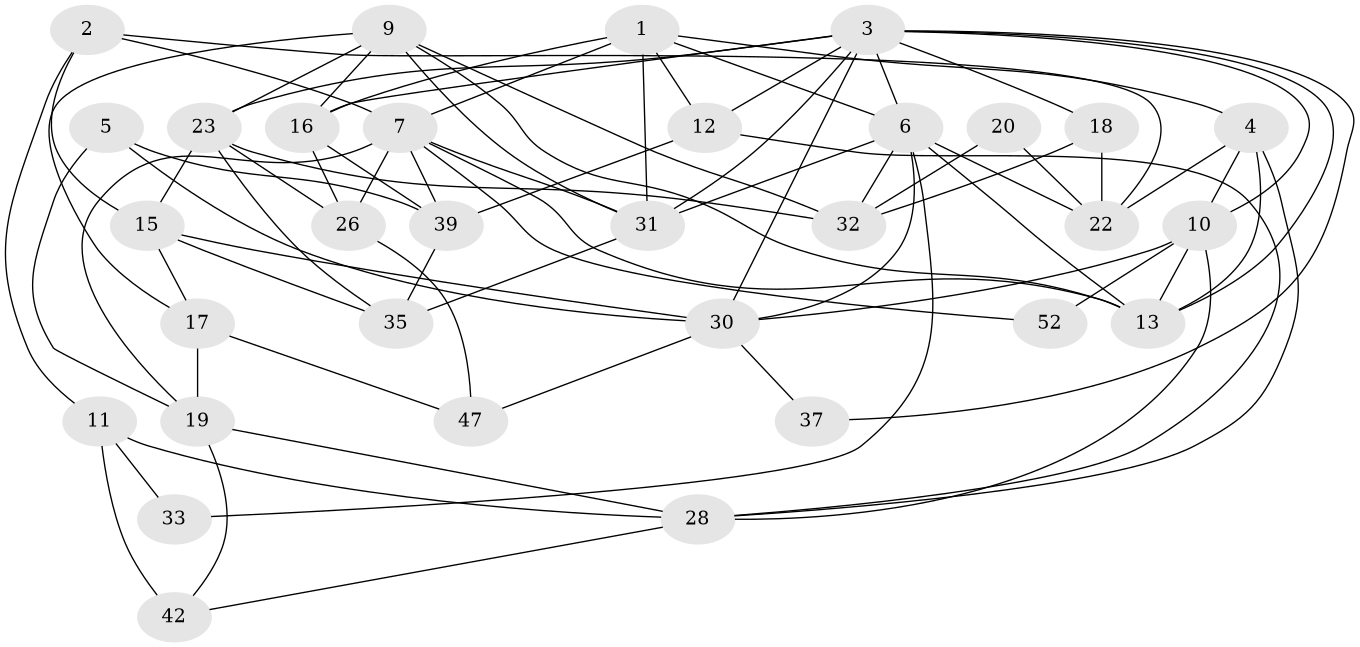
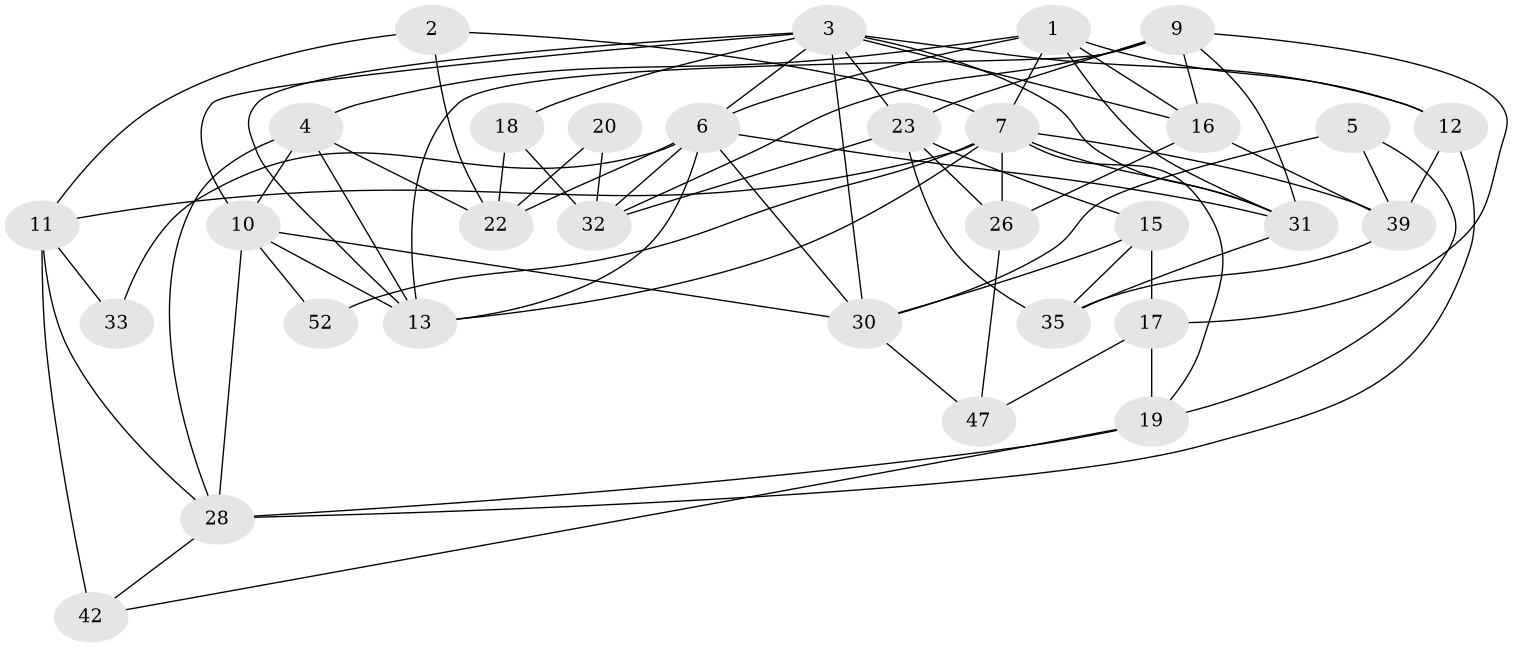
(77, 179) -> none
none -> (460, 191)
(812, 422) -> none
